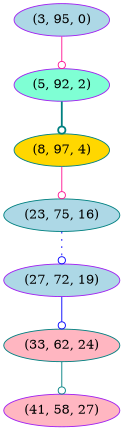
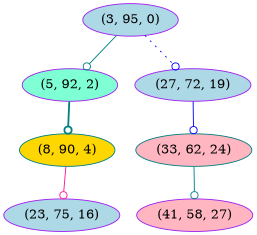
(62, 49) -> (103, 50)
(62, 150) -> (67, 150)
(62, 215) -> (62, 215)
(62, 244) -> (159, 50)
